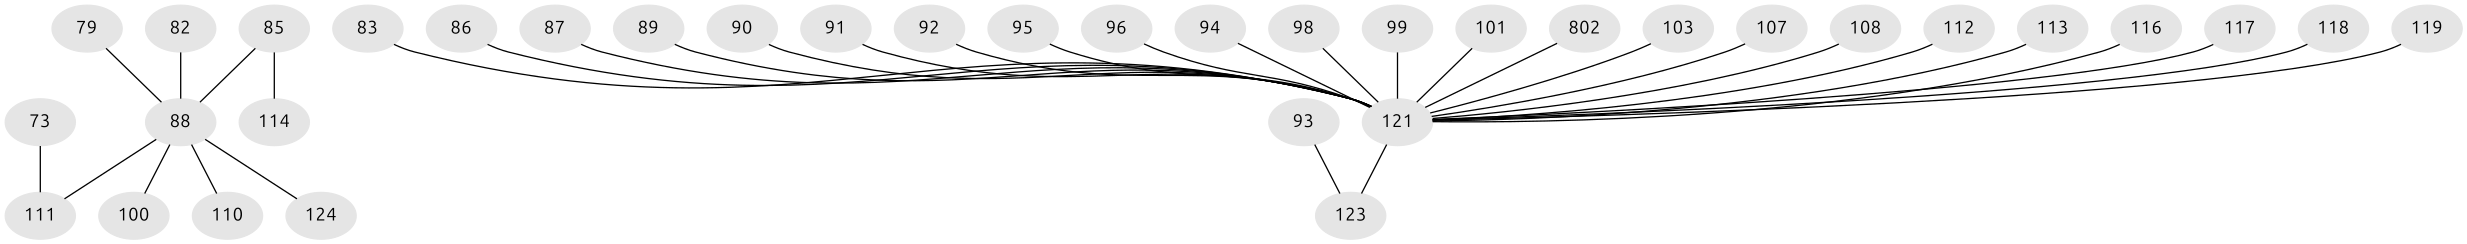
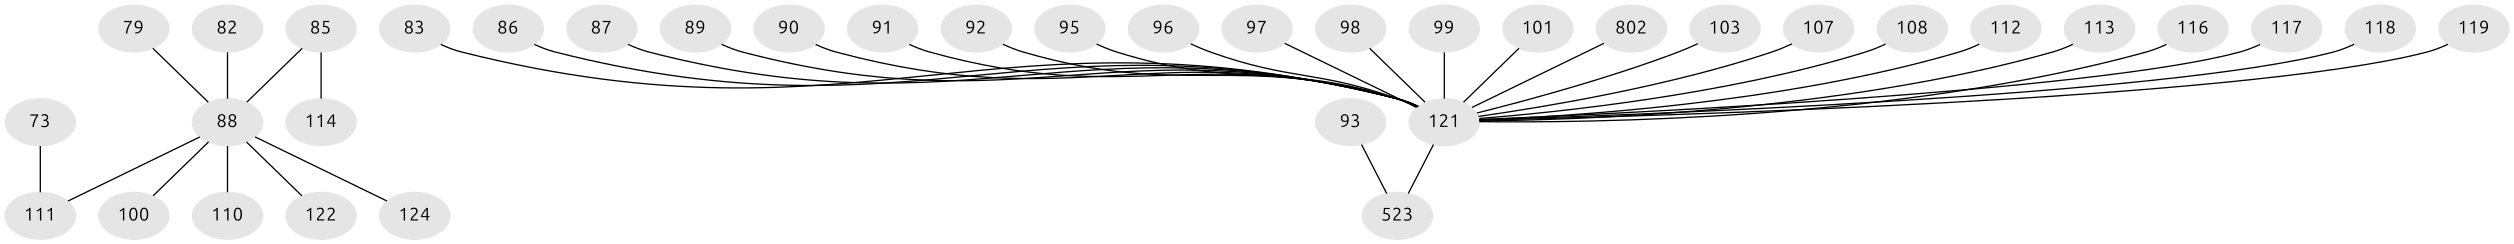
(1210, 29) -> (1257, 29)
none -> (321, 216)
(1351, 216) -> (1397, 216)
